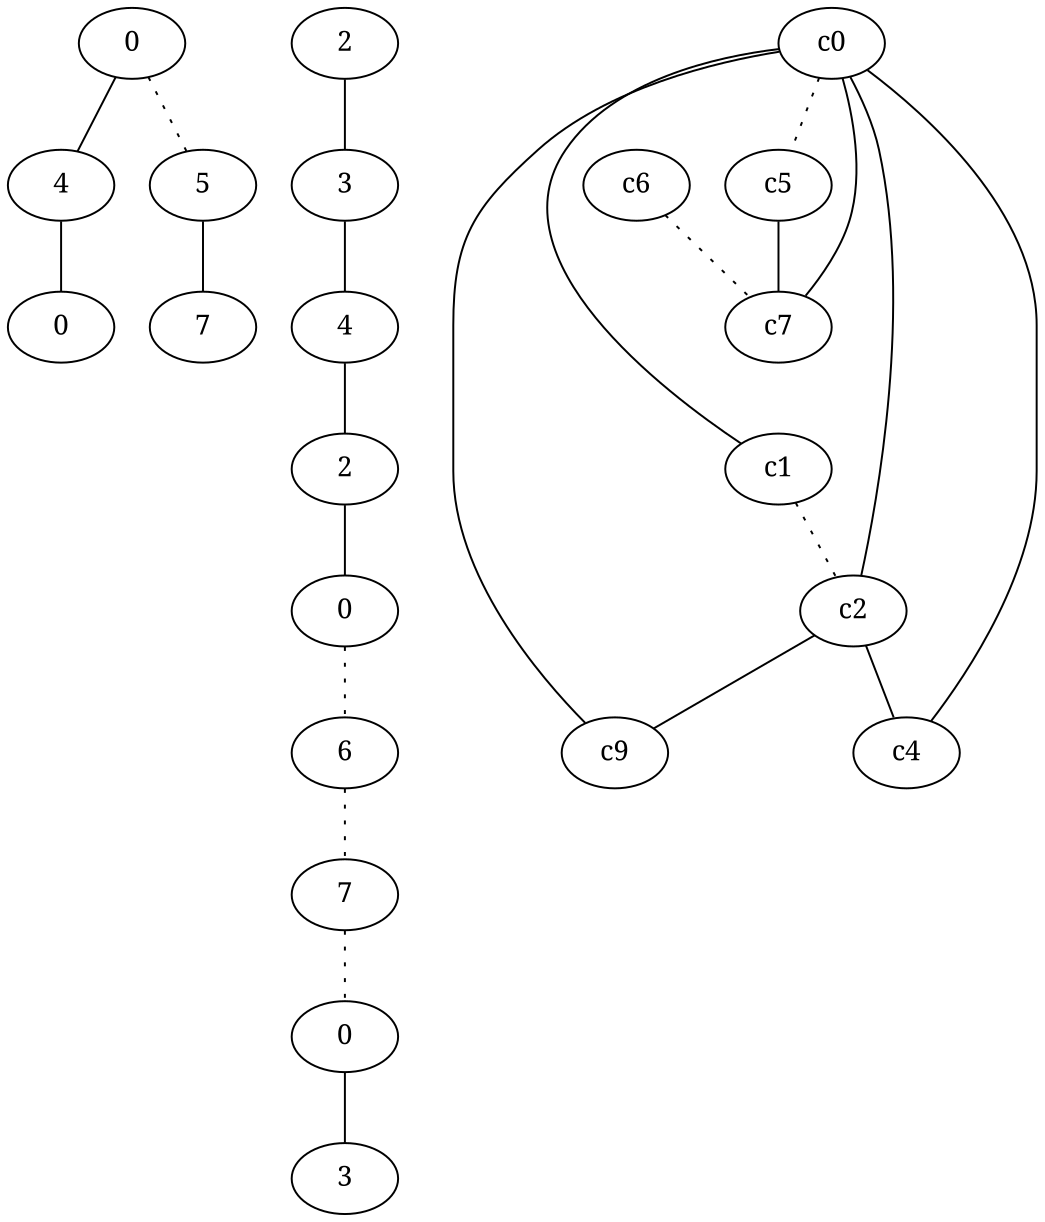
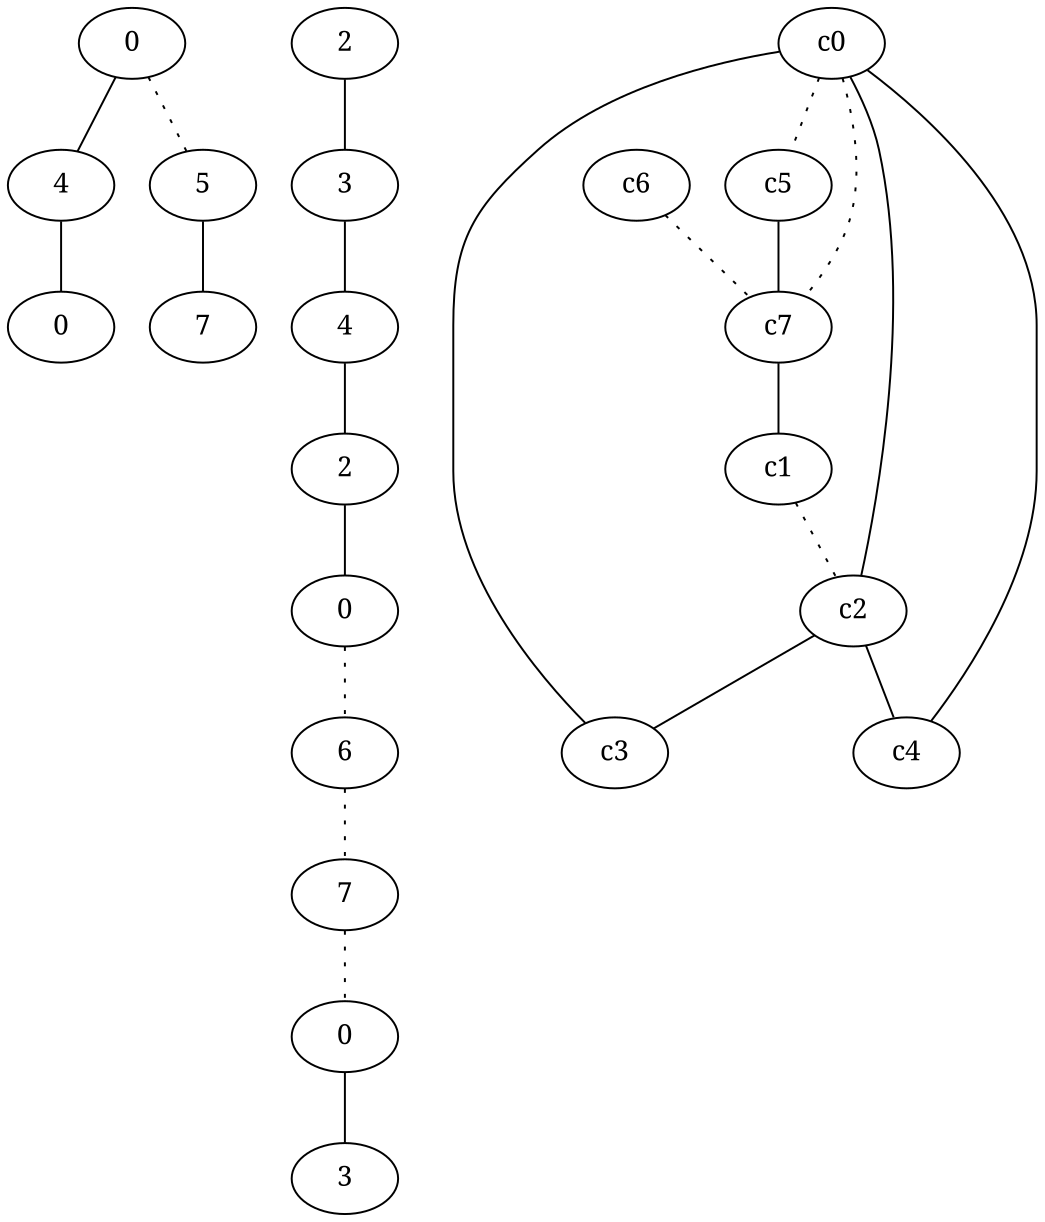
(855, 193) -> (855, 193)
(550, 213) -> (778, 398)
(615, 753) -> (615, 753)
